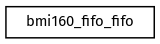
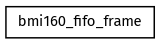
(80, 22) -> (80, 22)
